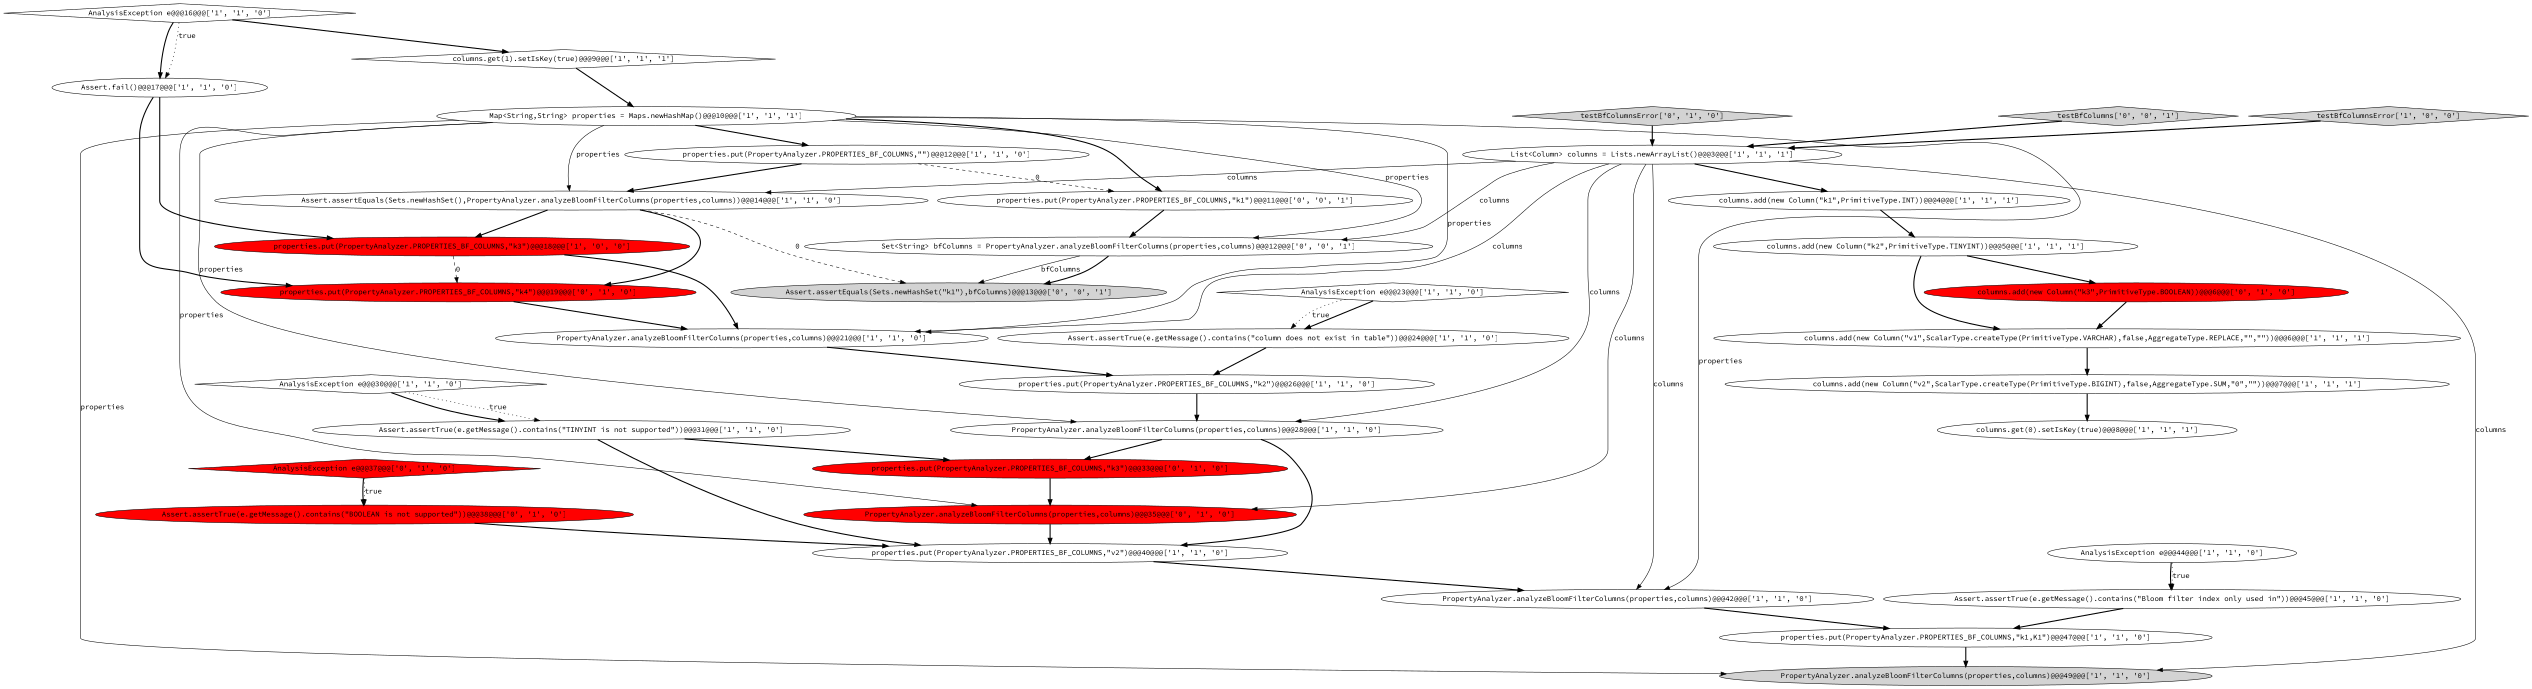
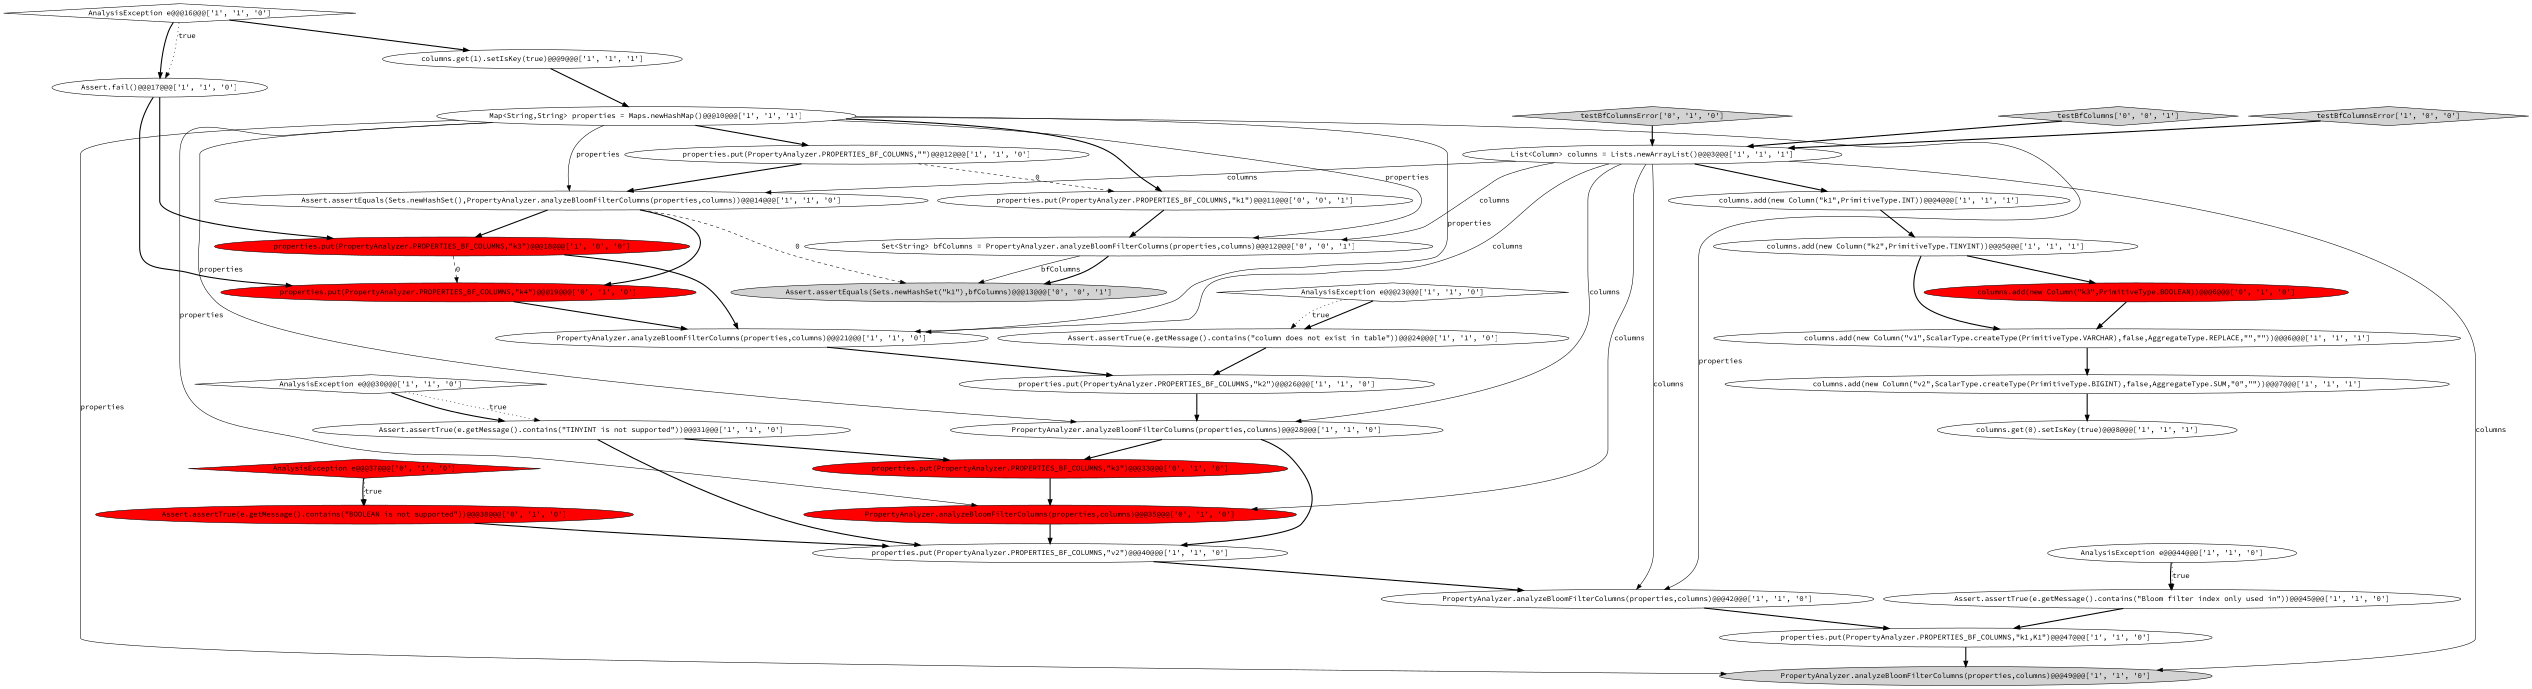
(564, 59) -> (532, 59)
